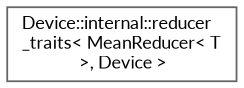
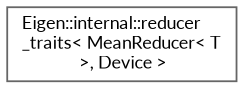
(122, 44) -> (122, 44)
